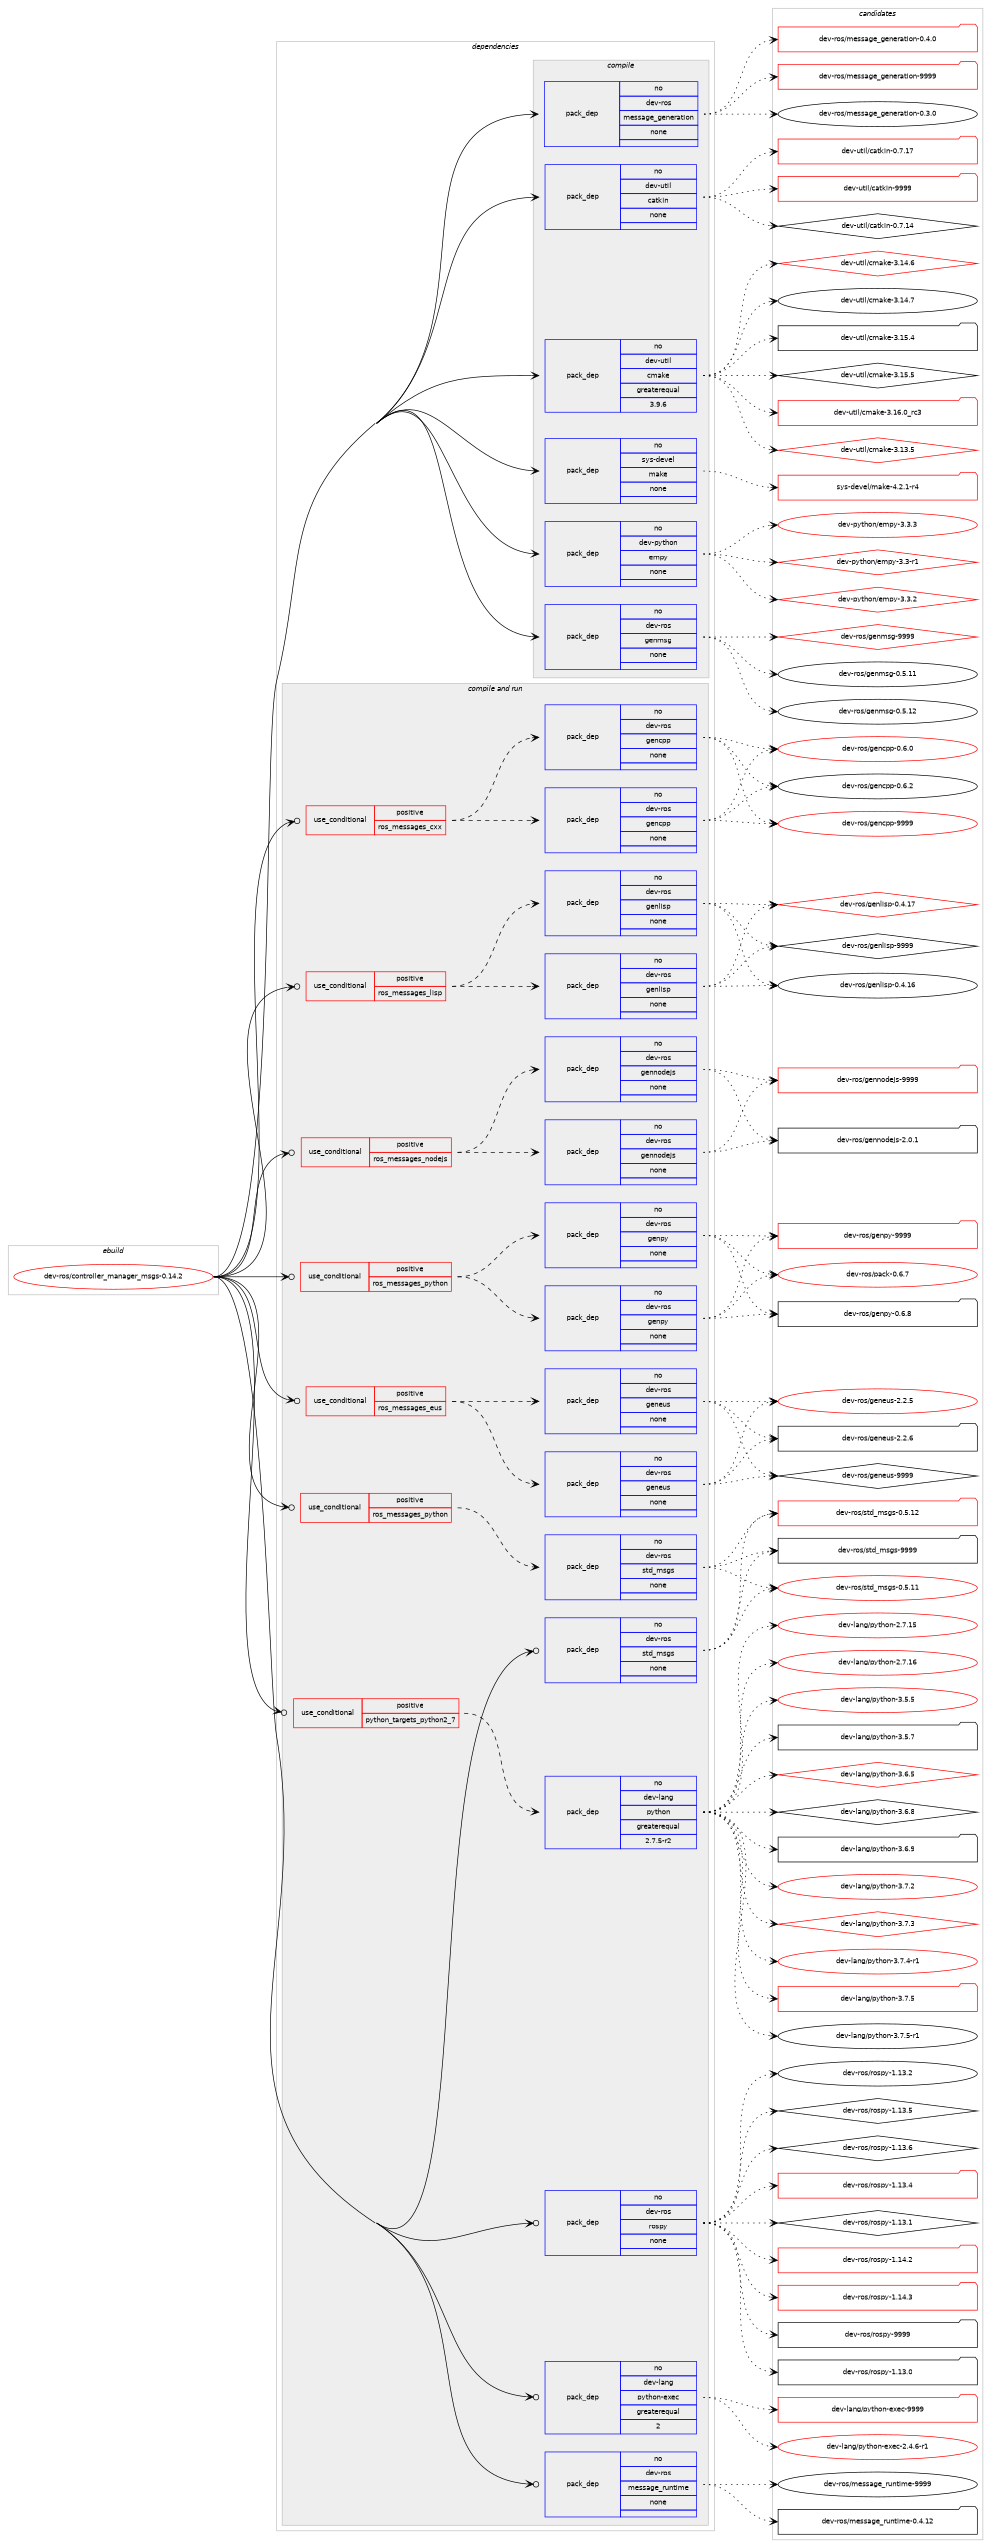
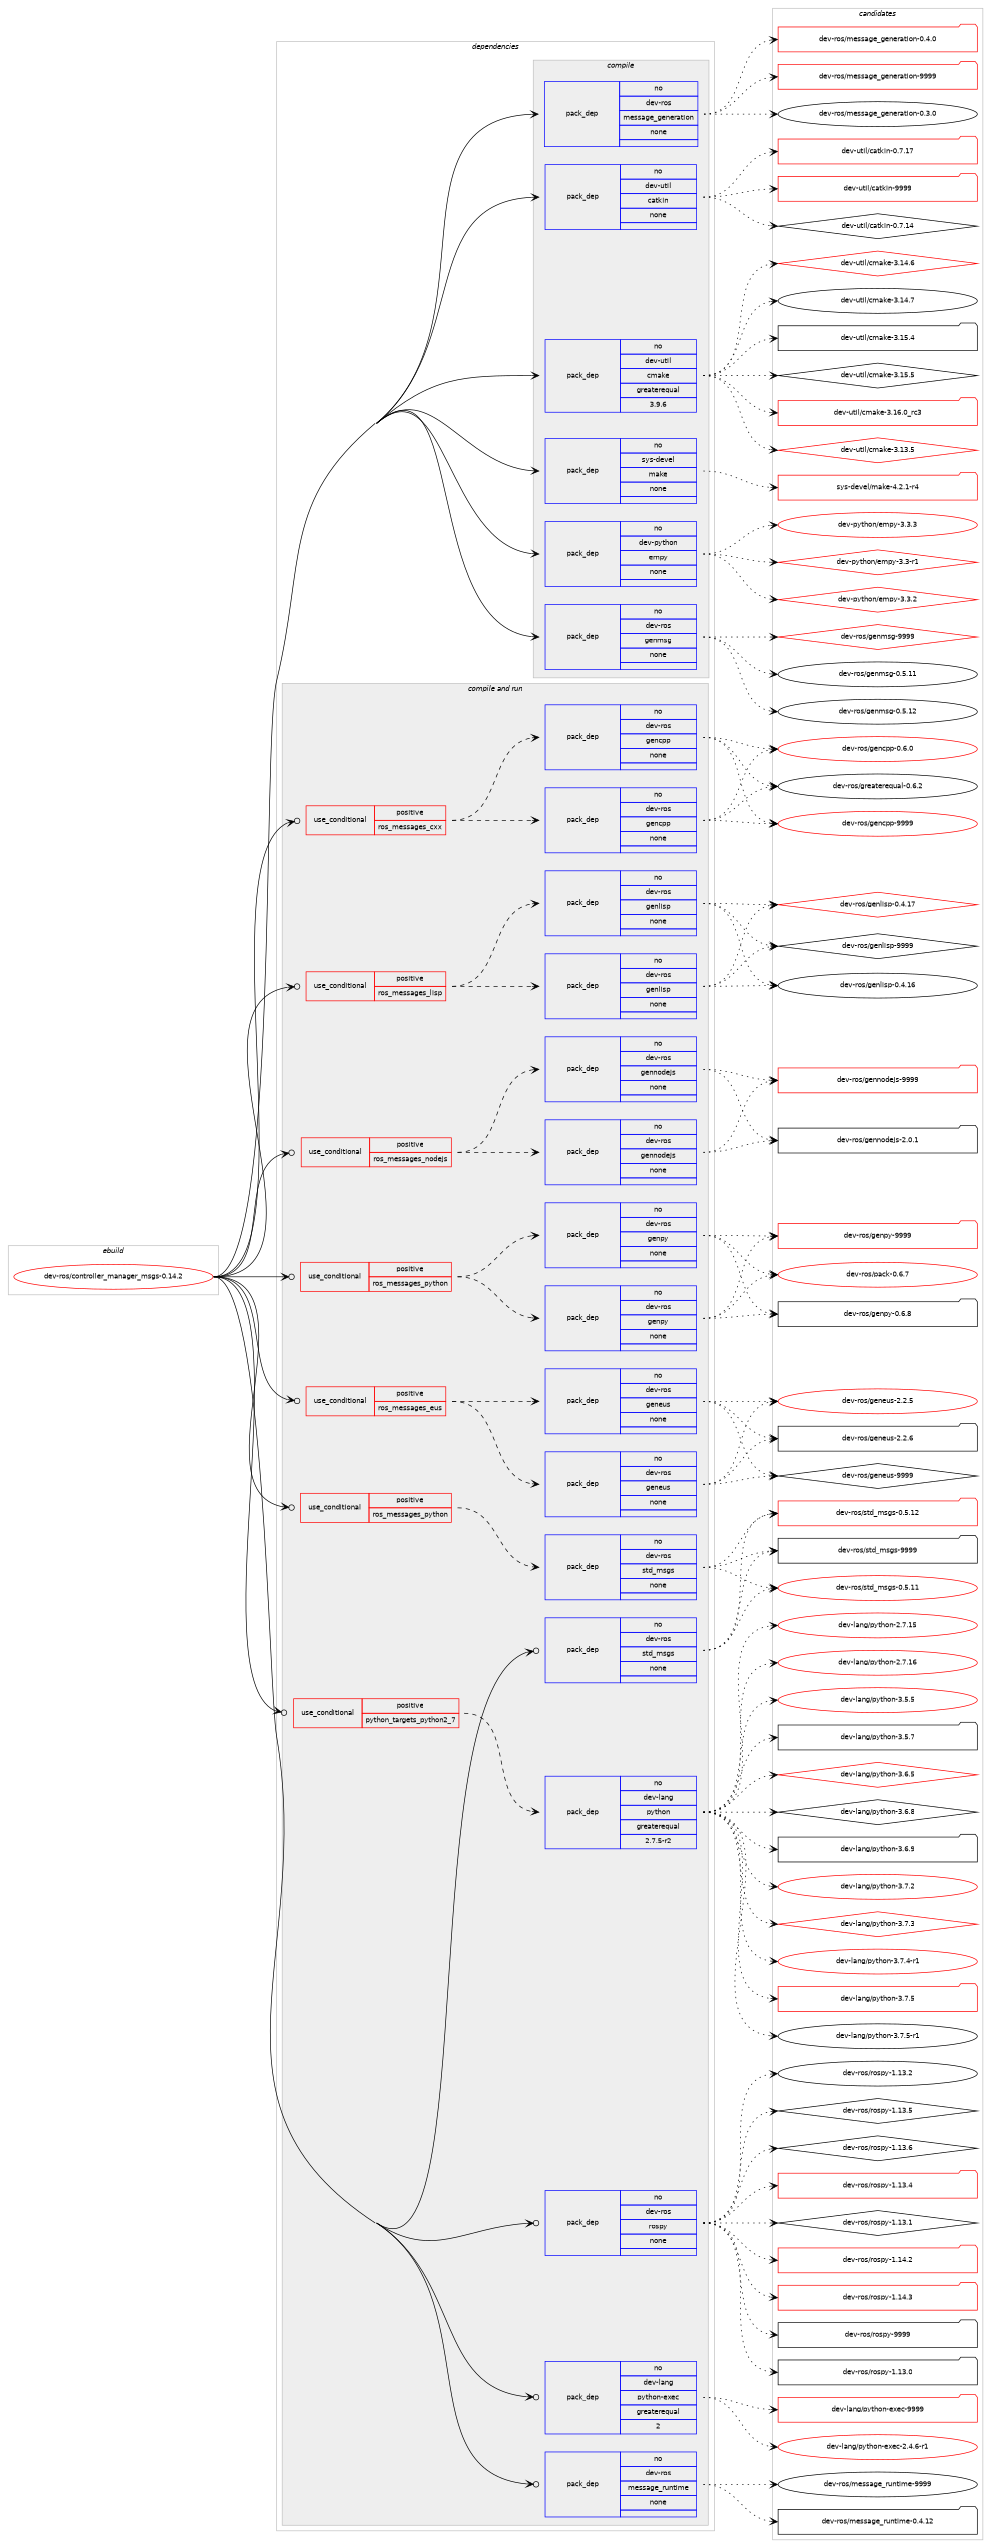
(878, 786) -> (878, 786)
